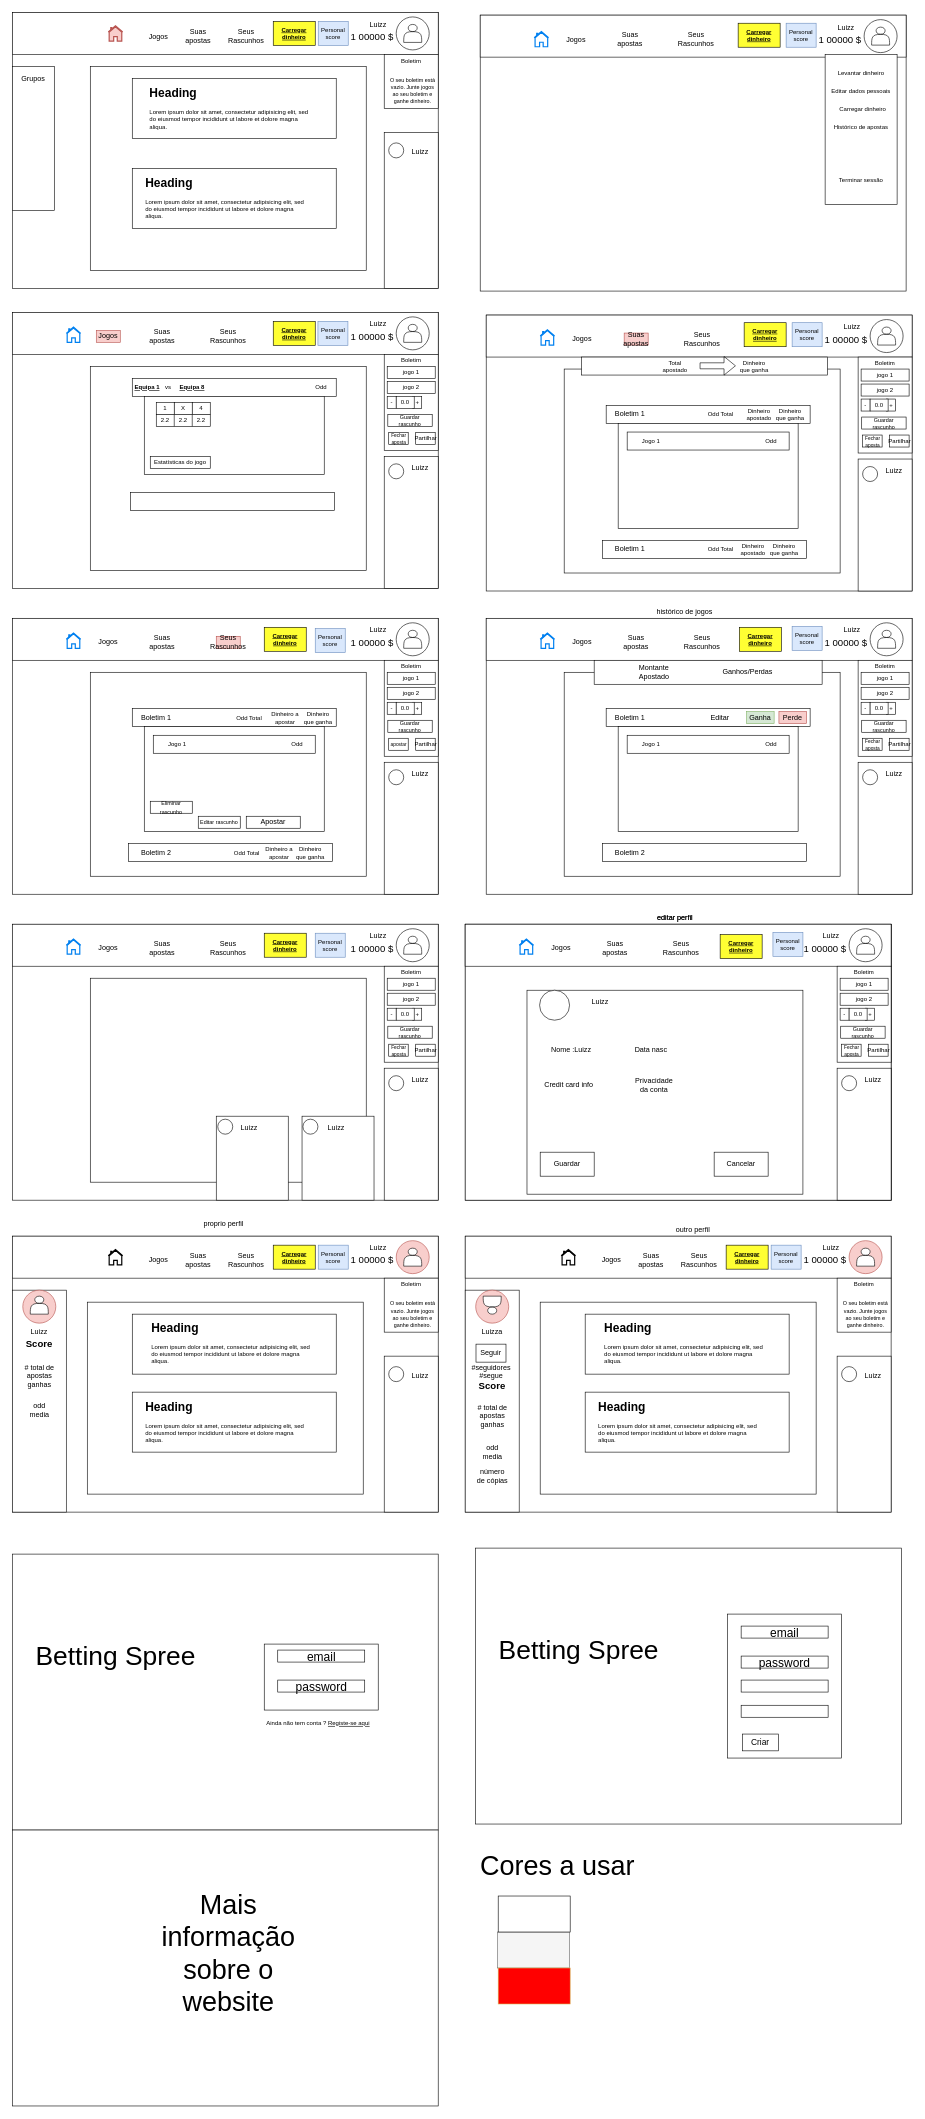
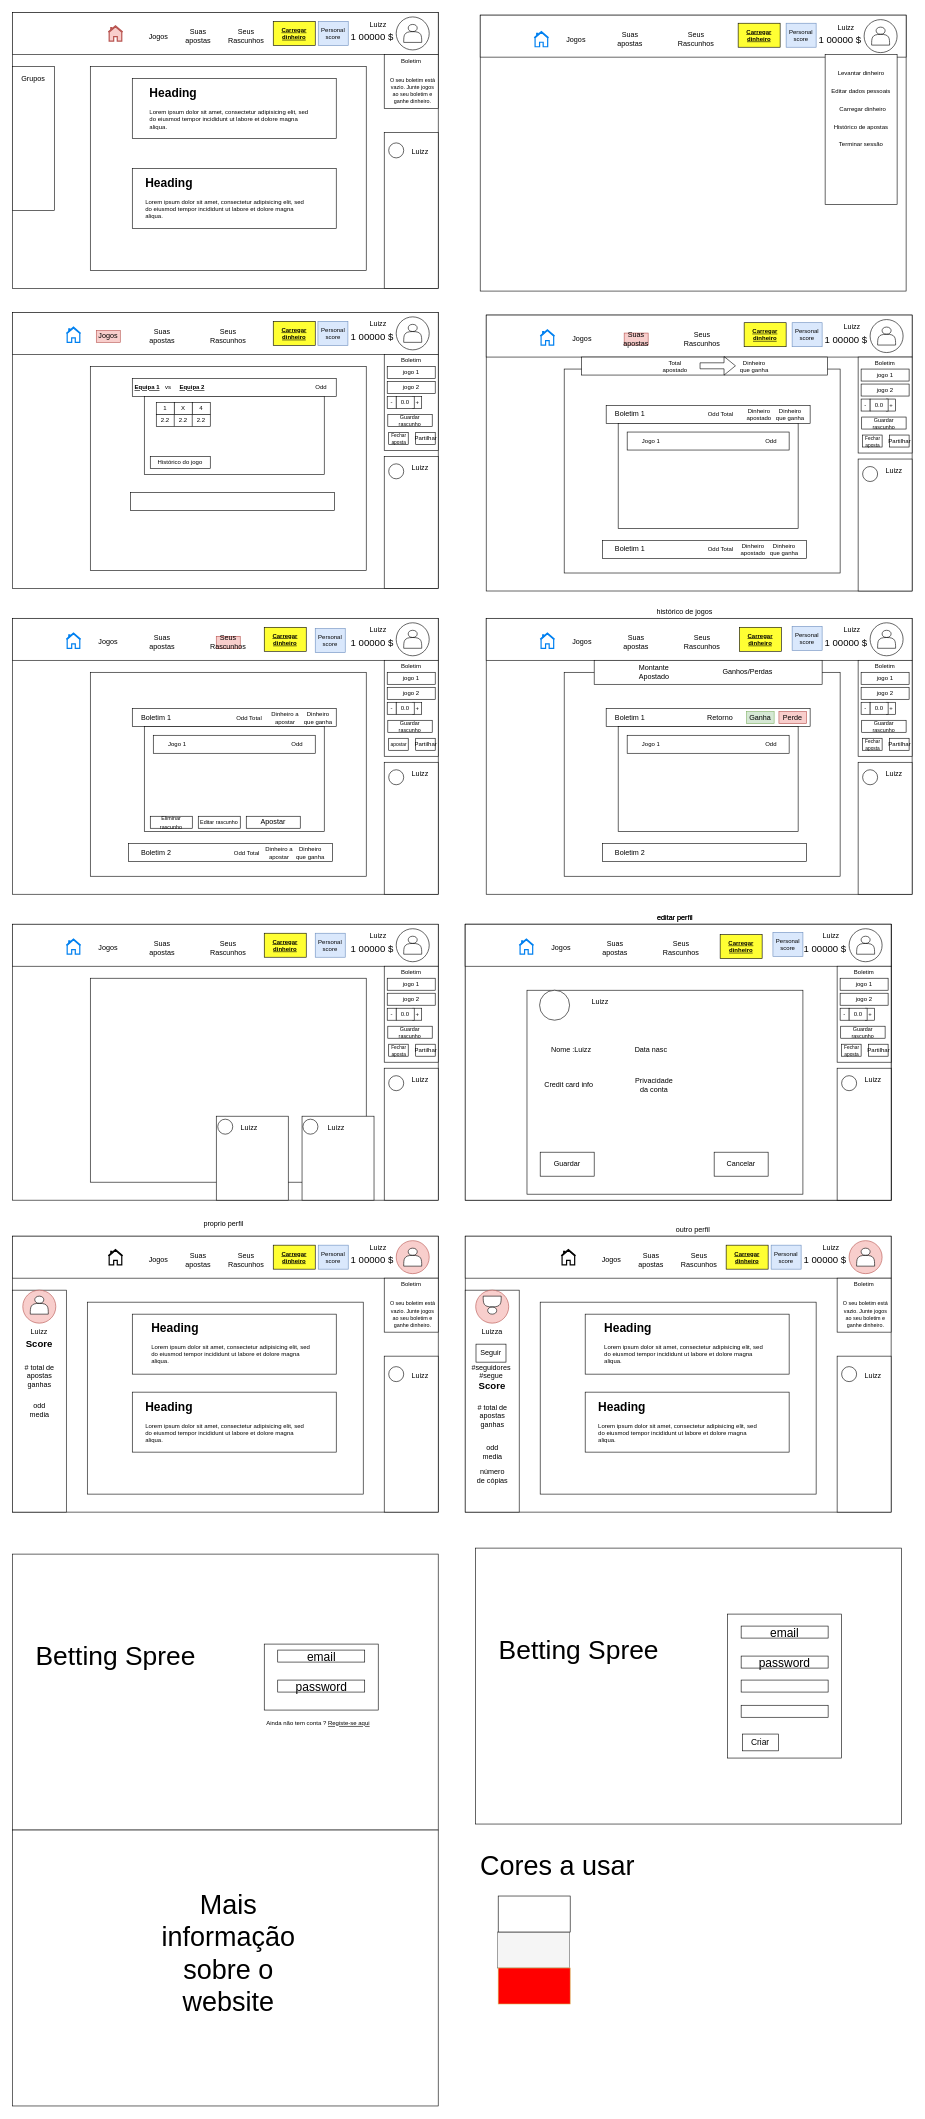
(861, 180) -> (861, 144)
(192, 387) -> (192, 387)
(180, 462) -> (180, 462)
(720, 718) -> (720, 718)
(171, 807) -> (171, 822)
